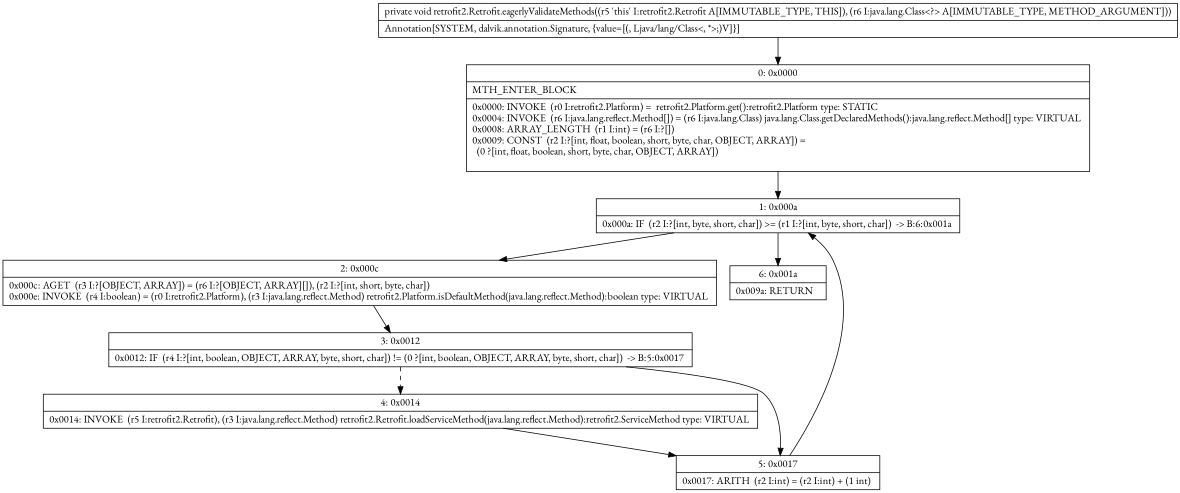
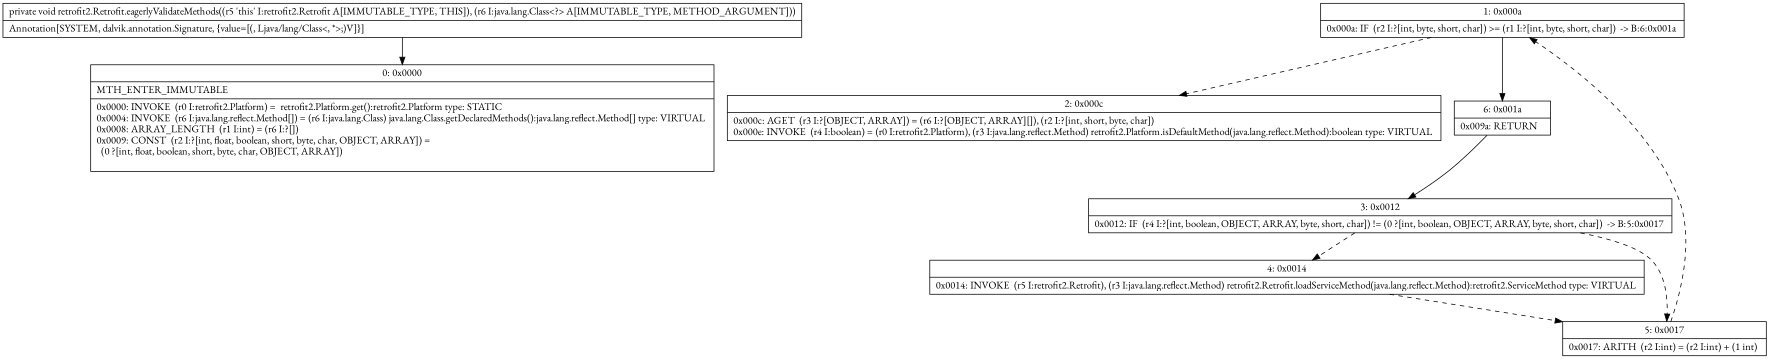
(525, 90) -> (162, 90)
(778, 181) -> none
(590, 246) -> (1309, 66)
(380, 316) -> (1453, 167)
(839, 348) -> (1658, 159)
(725, 381) -> (1644, 254)
(586, 441) -> (1472, 307)
